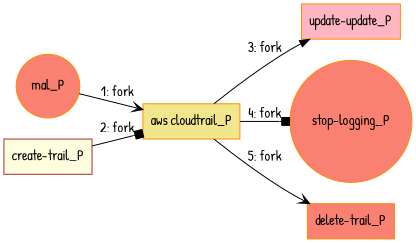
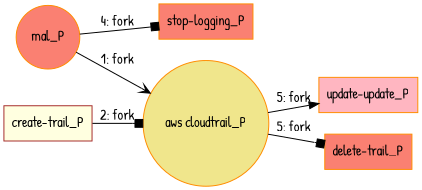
(265, 48) -> (294, 98)
(191, 121) -> (206, 123)
(260, 121) -> (114, 31)
(351, 121) -> (206, 22)
(256, 171) -> (291, 138)
